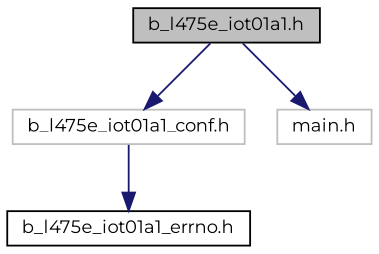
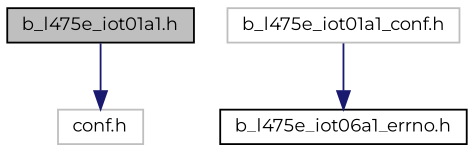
(184, 70) -> none
(324, 127) -> (101, 127)
(129, 228) -> (343, 127)
